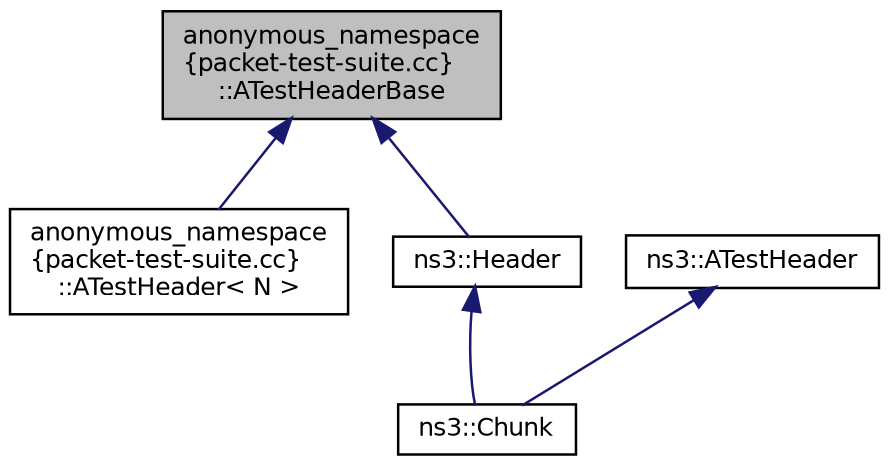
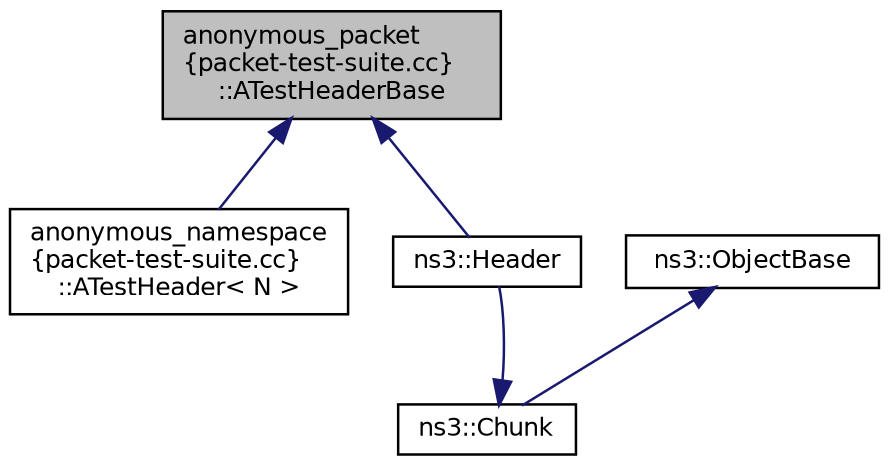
(332, 65) -> (332, 65)
(753, 262) -> (753, 262)
(470, 359) -> (504, 333)
